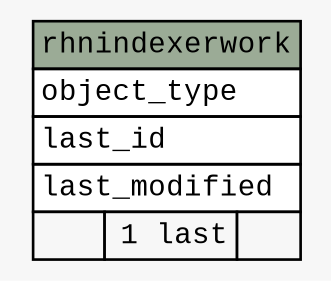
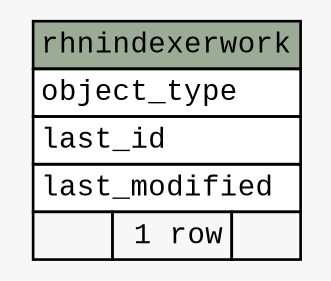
(175, 234) -> (179, 234)
